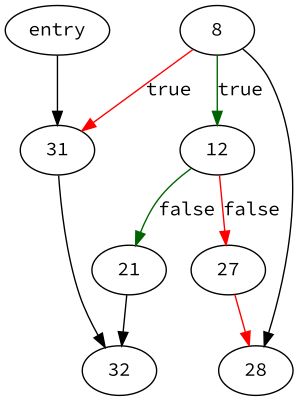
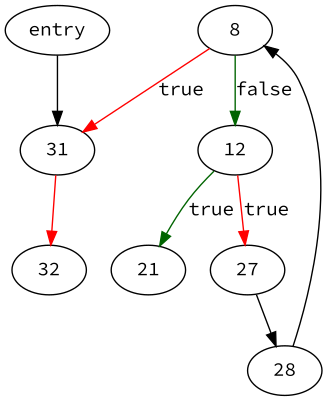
(241, 90) -> (264, 90)
(292, 185) -> (321, 196)
(187, 210) -> (212, 210)
(252, 210) -> (267, 210)
(70, 258) -> (54, 203)
(240, 313) -> (264, 314)
(125, 314) -> none
